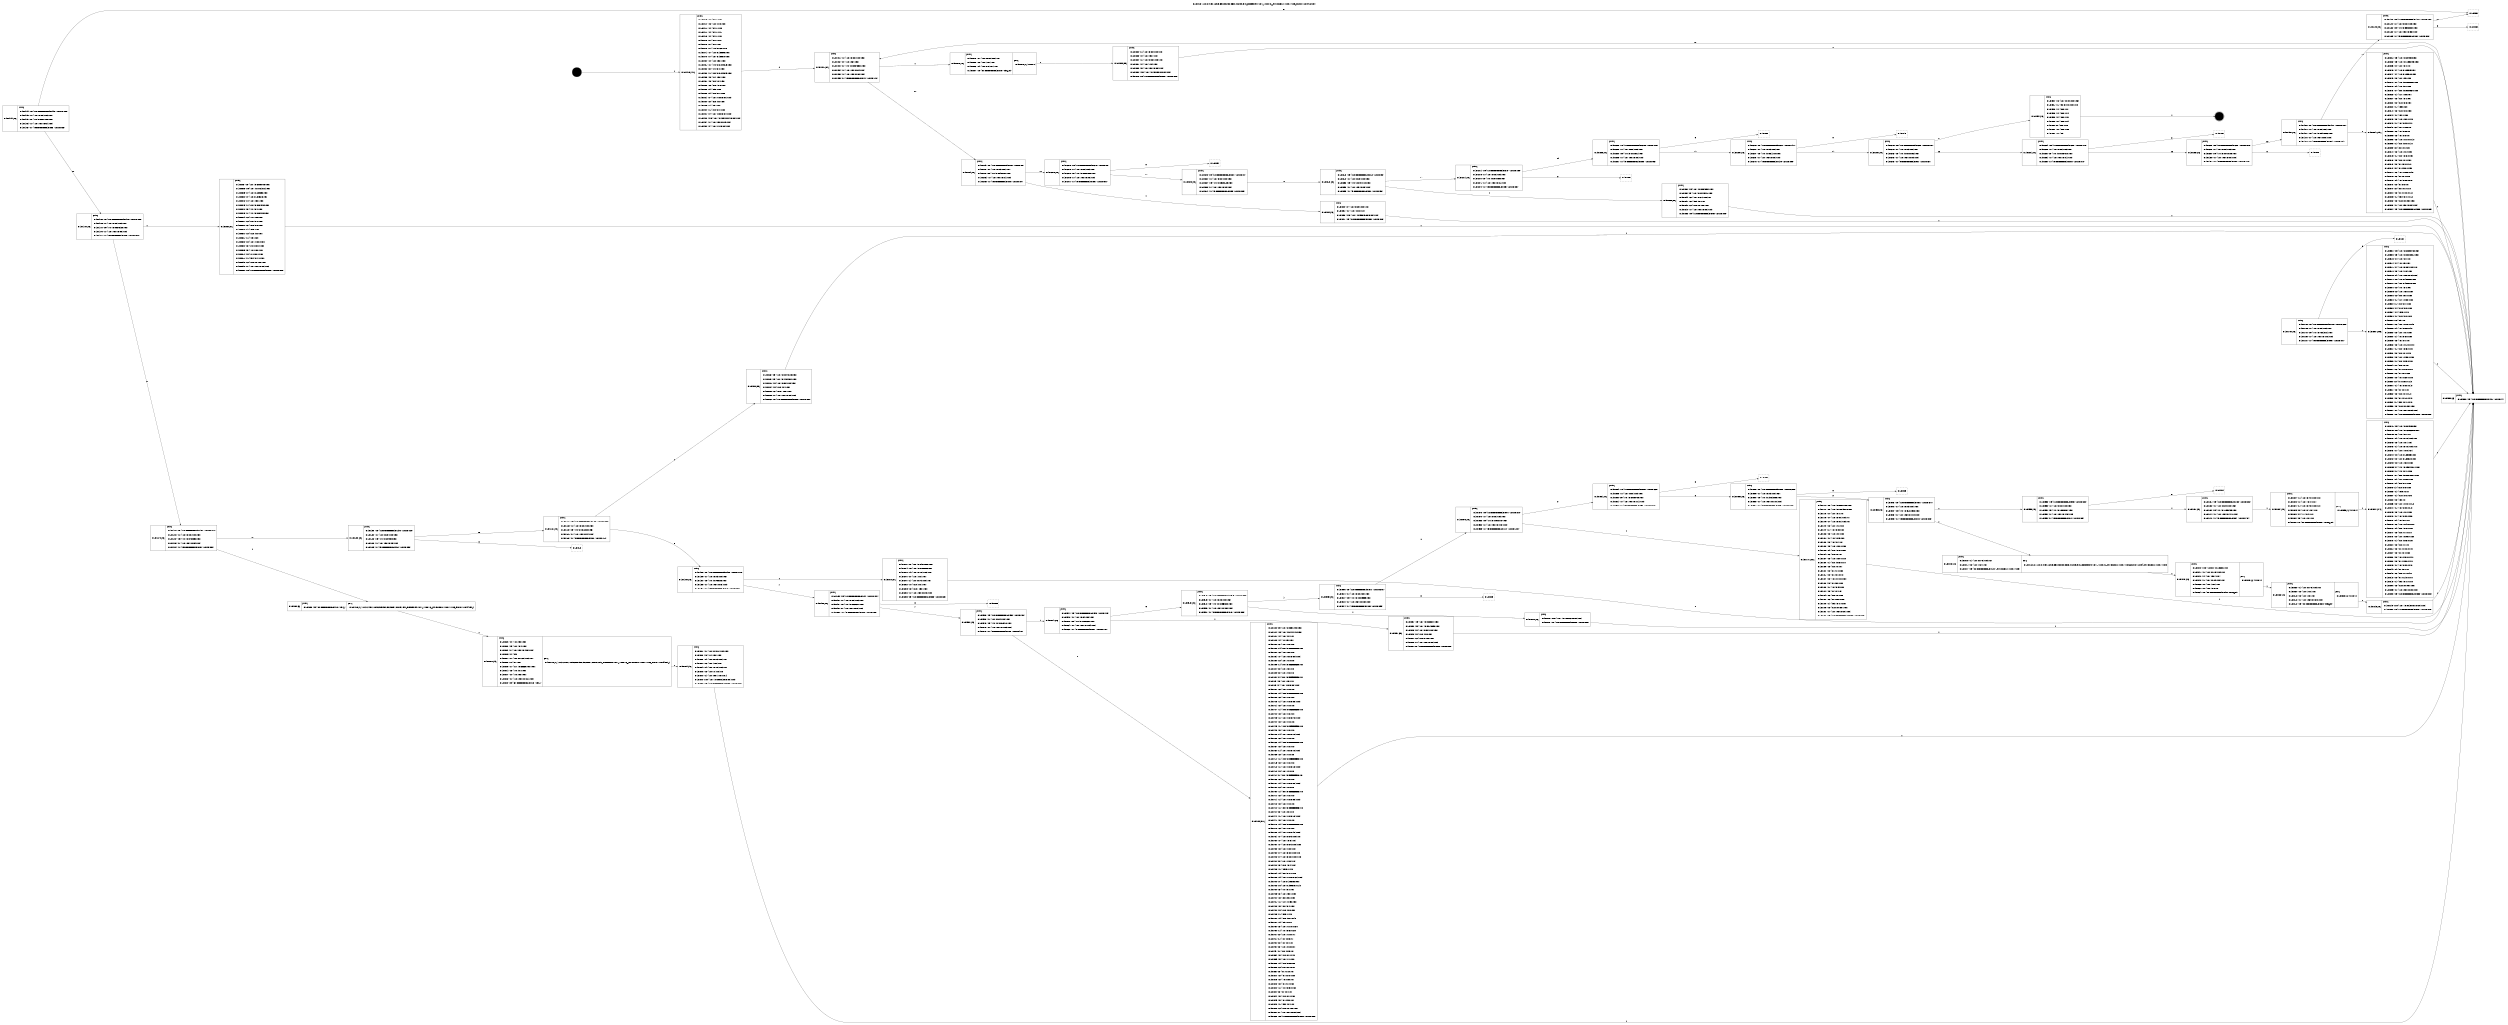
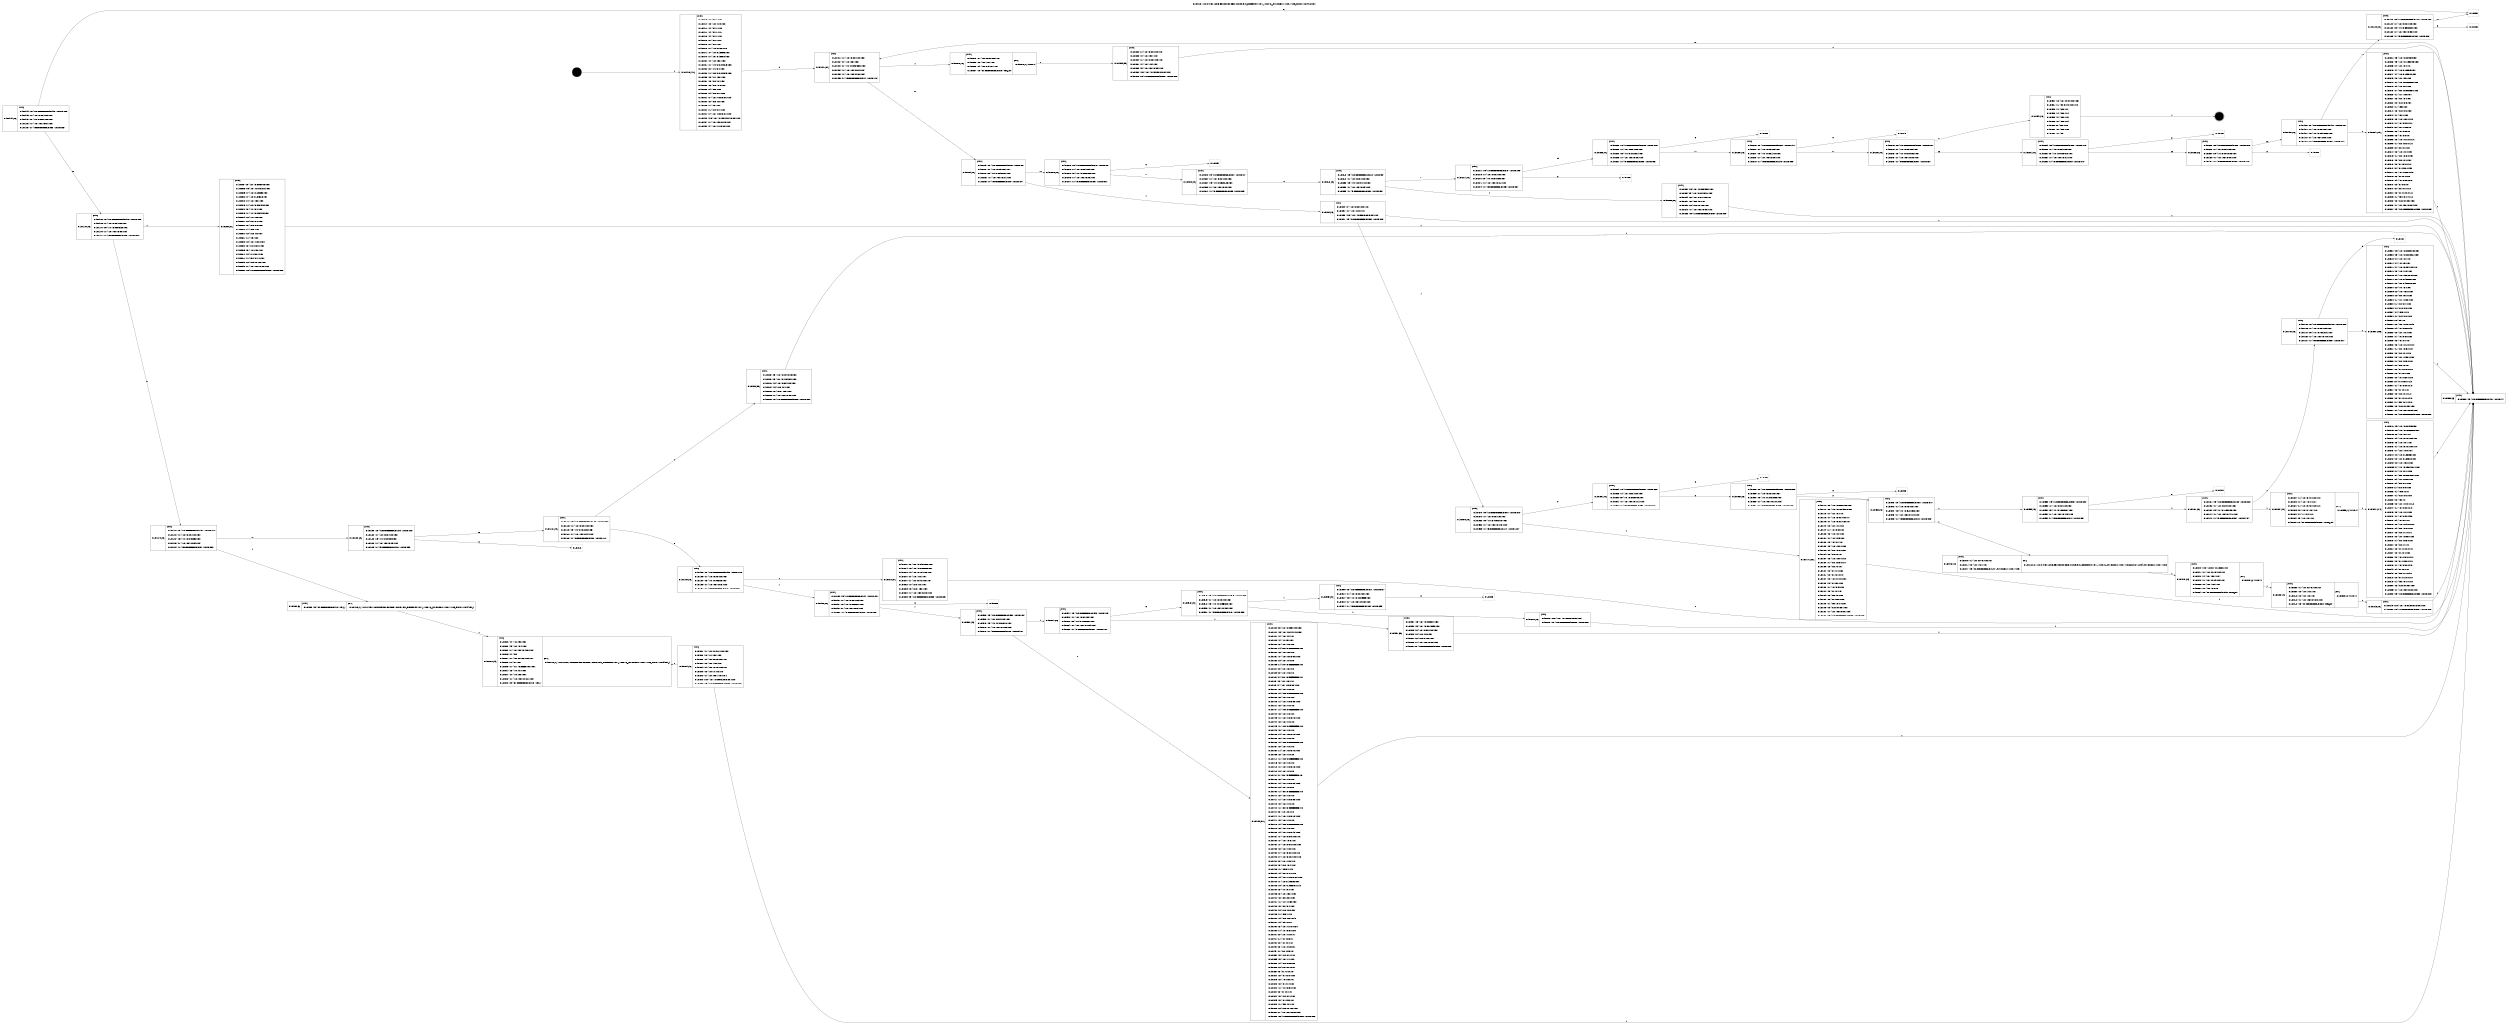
none -> (2299, 431)
(1420, 559) -> (1420, 364)
(674, 666) -> (675, 664)
